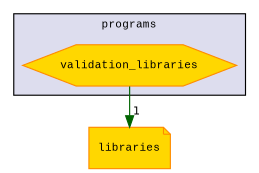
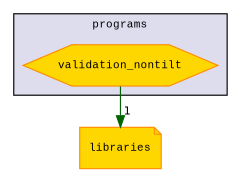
(130, 65) -> (120, 65)
